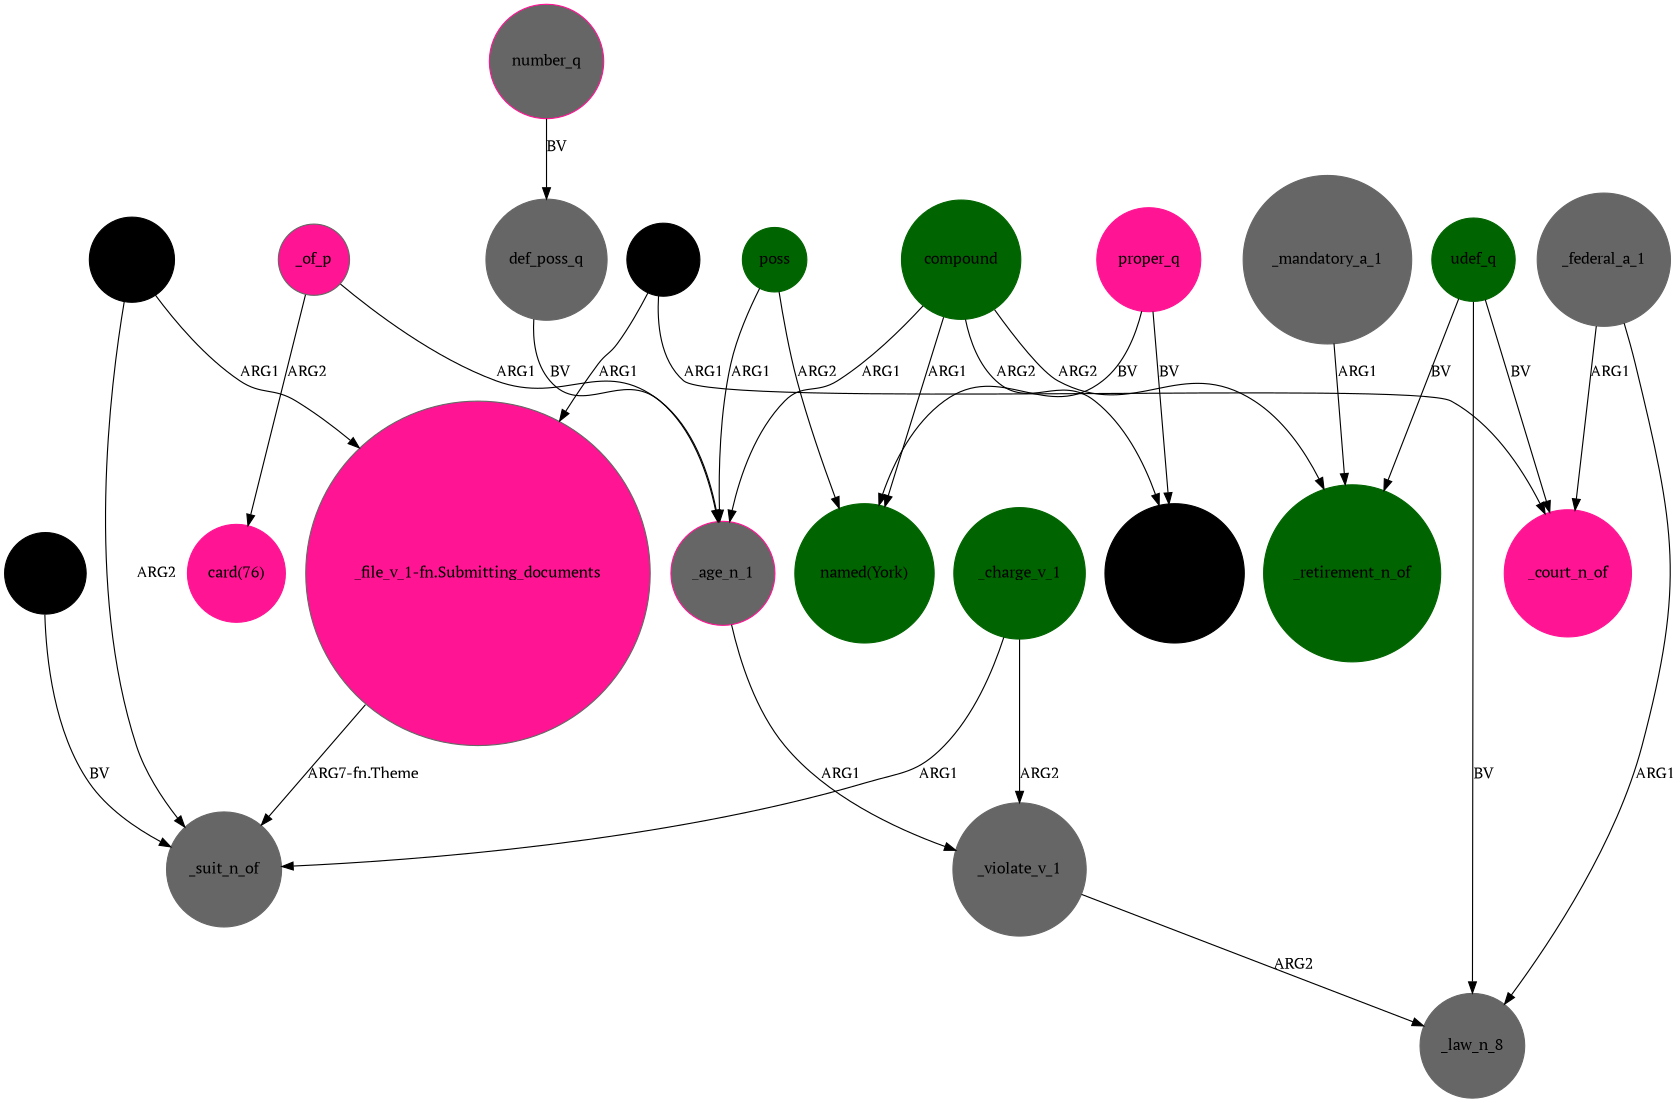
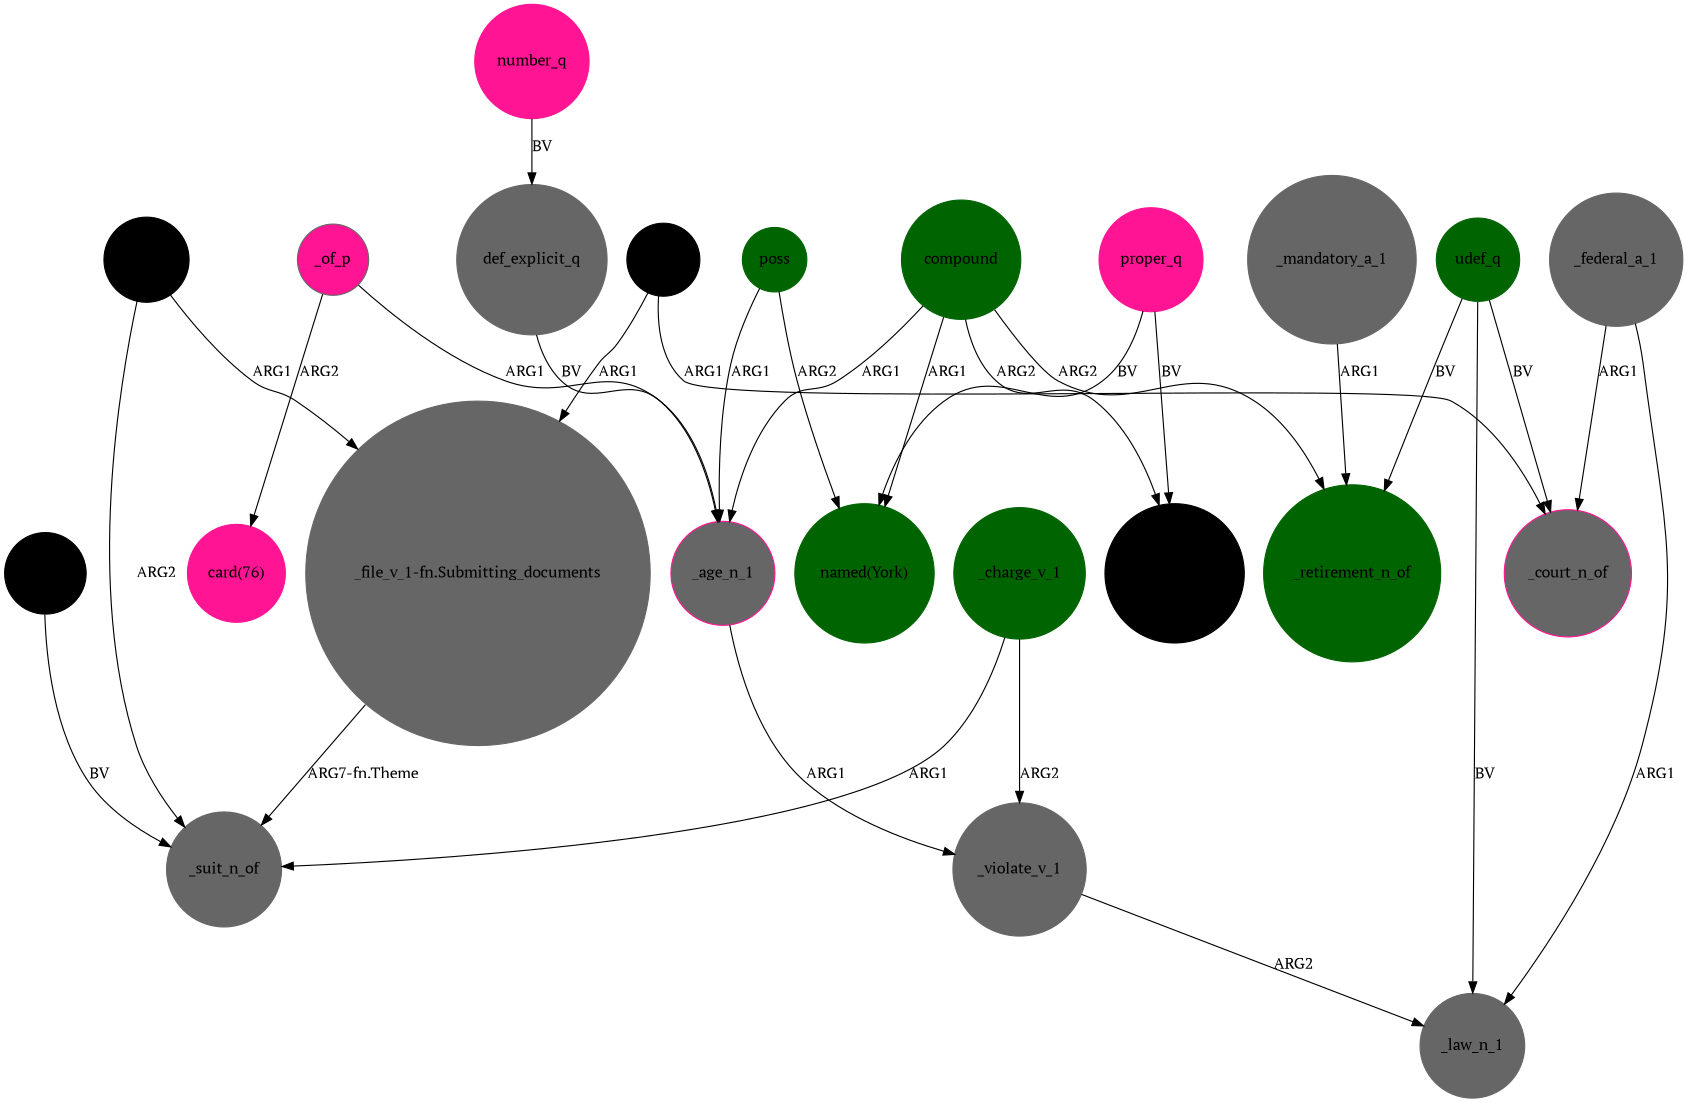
(547, 61) -> (532, 61)
(547, 260) -> (532, 260)
(478, 573) -> (478, 573)
(1568, 573) -> (1568, 573)
(1472, 1046) -> (1472, 1046)
